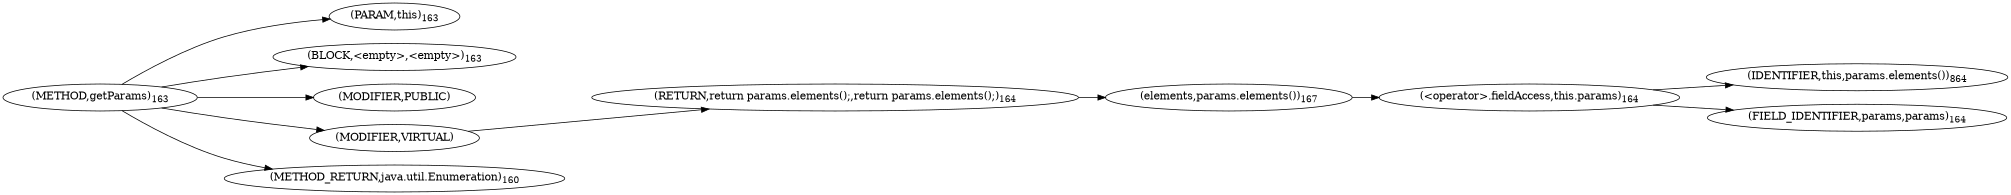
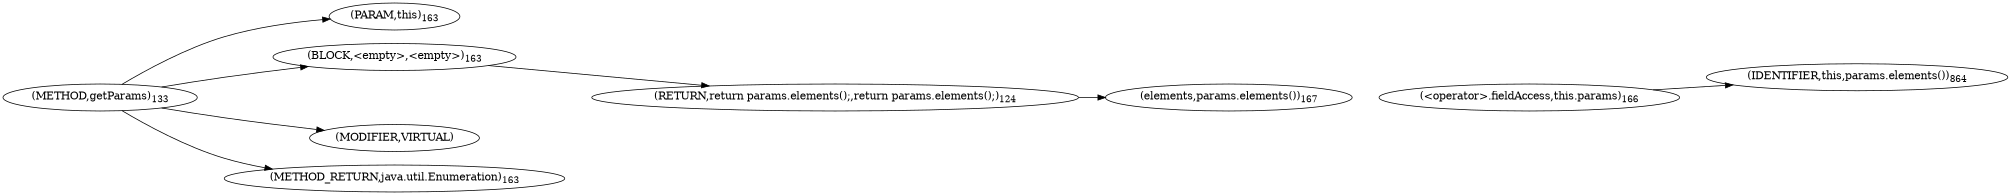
(160, 96) -> (160, 96)
(1008, 96) -> (1008, 96)
(1630, 96) -> (1630, 96)
(394, 98) -> none
(1362, 98) -> none
(1857, 118) -> none
(585, 121) -> (595, 75)
(511, 177) -> (511, 177)
